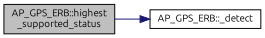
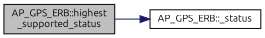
(205, 19) -> (205, 19)
